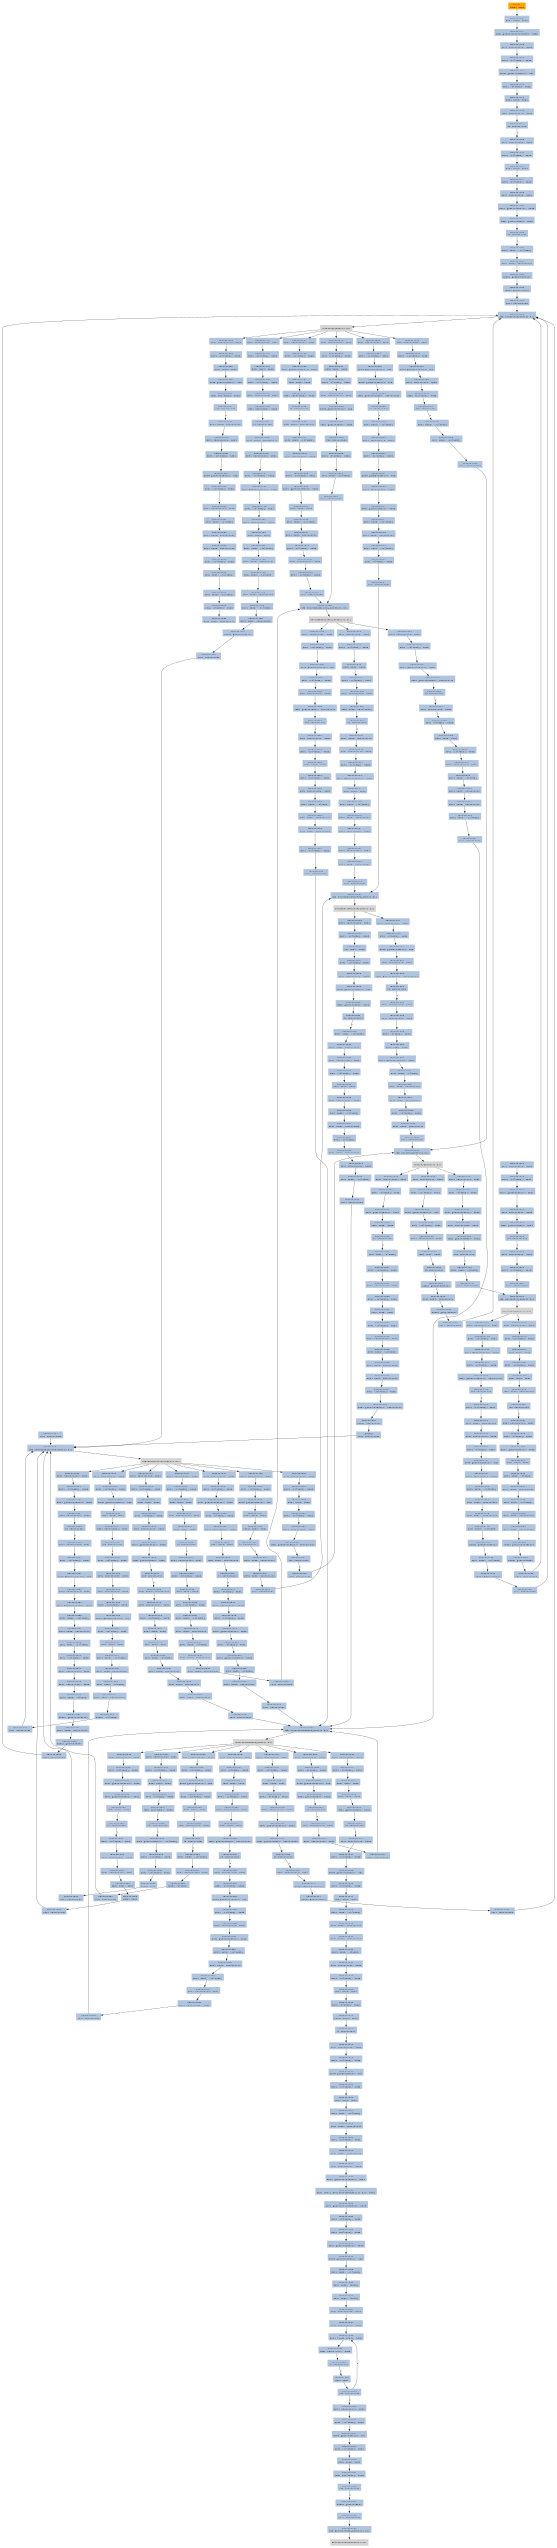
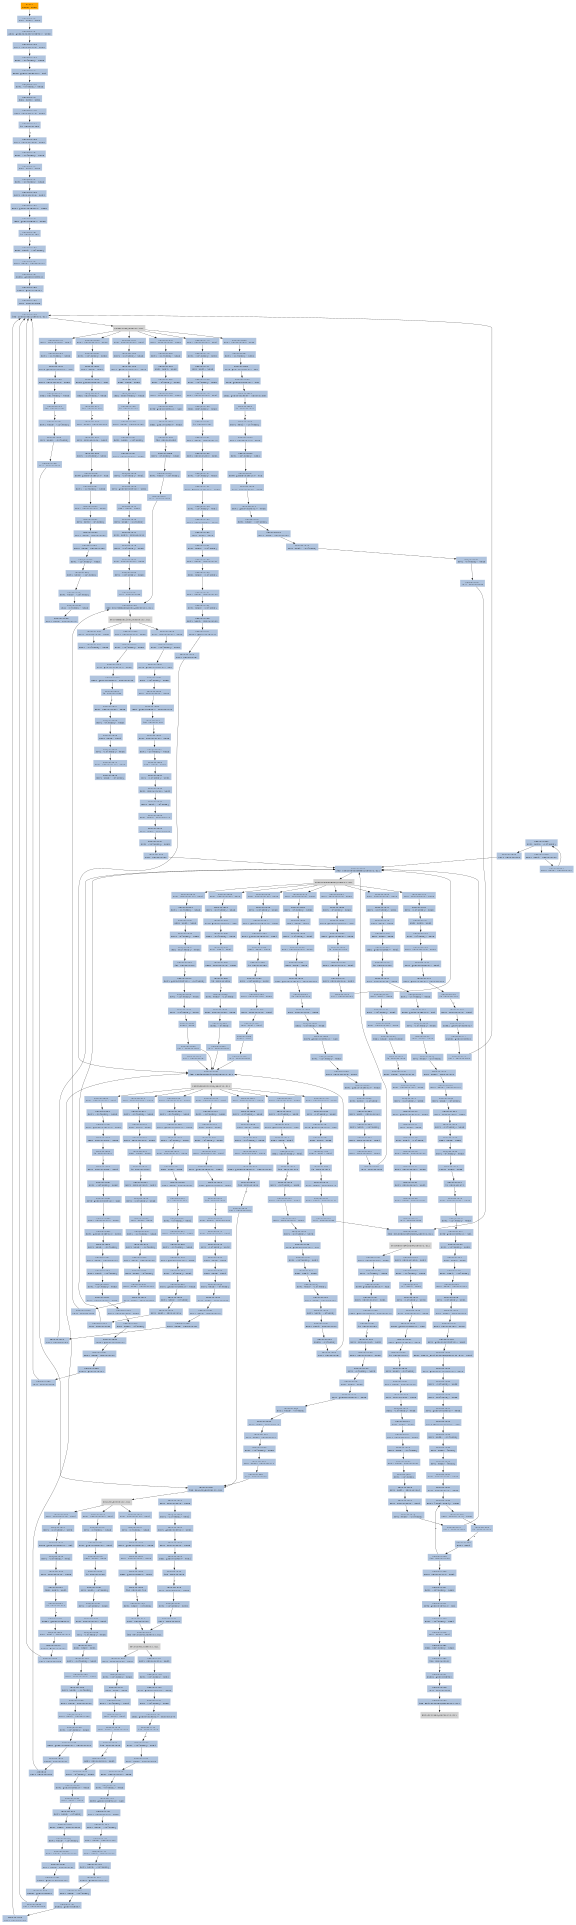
(354, 655) -> none
(464, 782) -> (542, 849)
